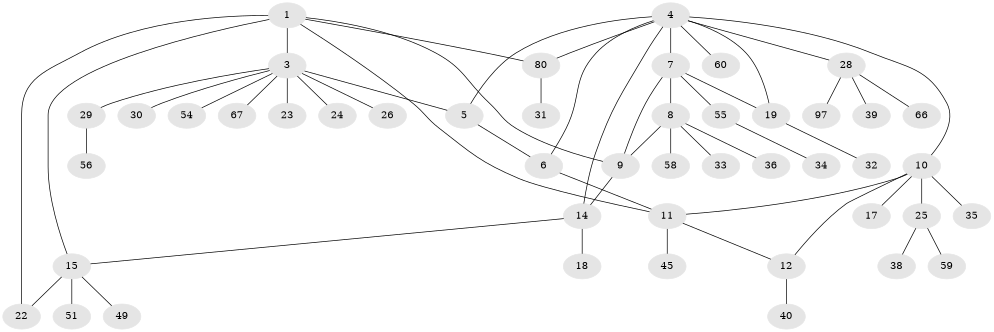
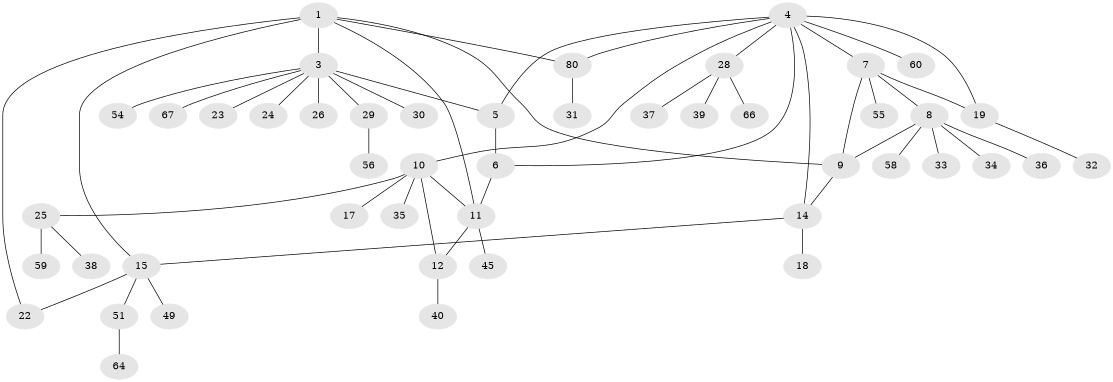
(821, 116) -> (649, 116)
(771, 141) -> (960, 141)
none -> (119, 367)
